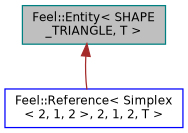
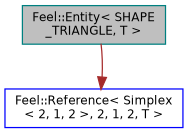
(86, 73) -> (102, 60)
